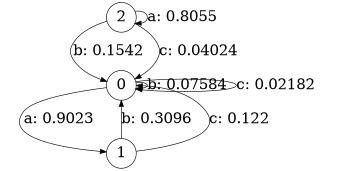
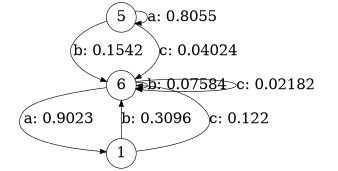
(121, 17) -> (121, 17)
(121, 85) -> (121, 85)
